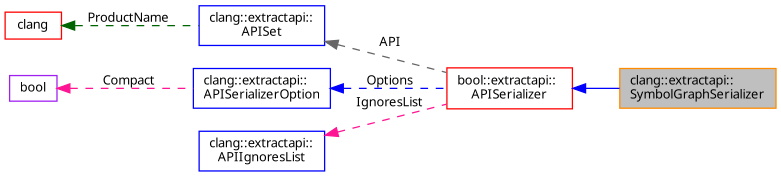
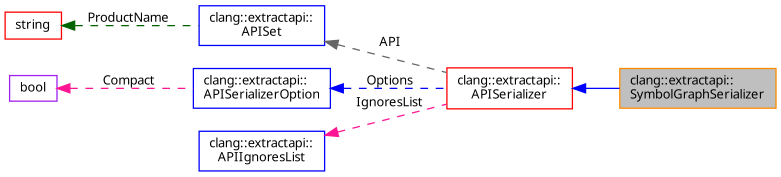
(33, 26) -> (33, 26)
(510, 88) -> (510, 88)
